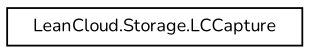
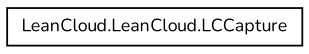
(155, 27) -> (155, 27)
